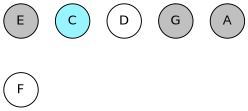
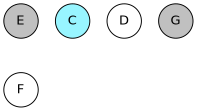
(227, 21) -> none
